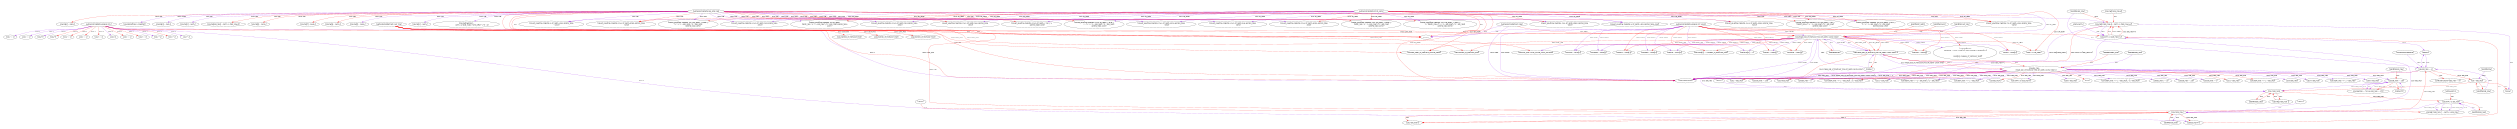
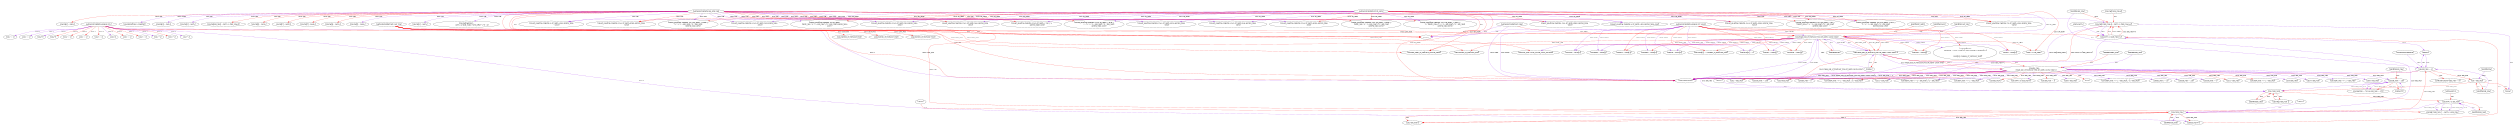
none -> (283, 24)
none -> (2048, 81)
